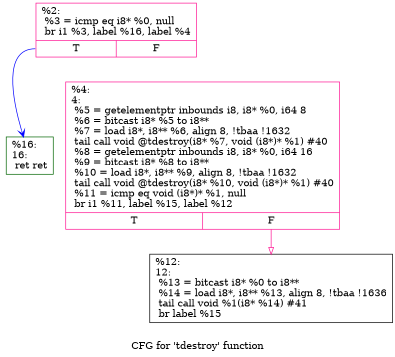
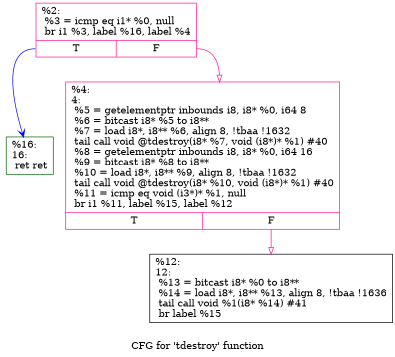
(108, 21) -> (108, 21)
none -> (214, 57)
(159, 194) -> (159, 194)
